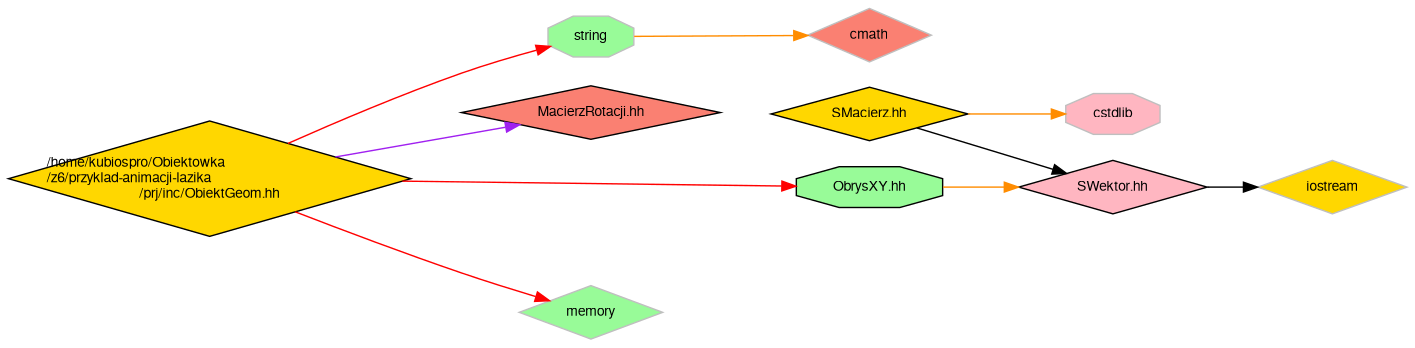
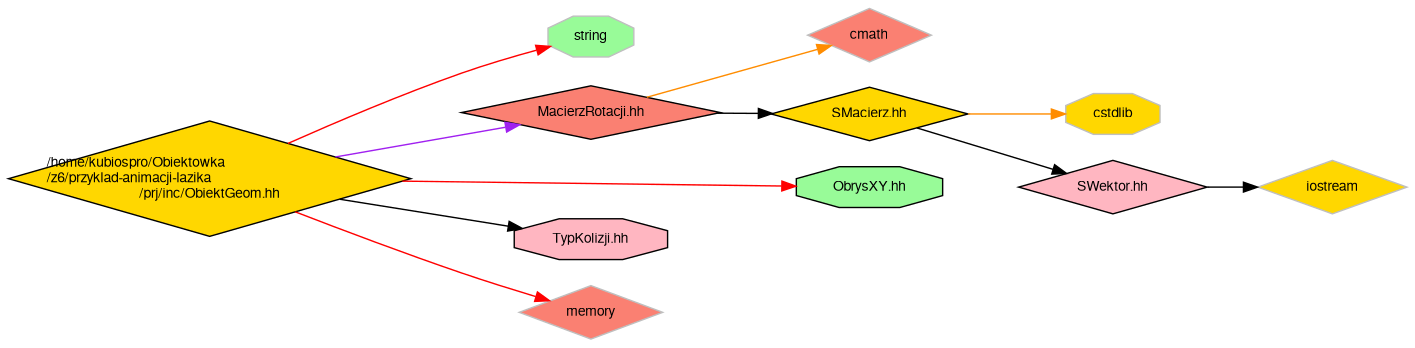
(714, 36) -> (732, 73)
none -> (738, 113)
(1113, 114) -> (1113, 114)
(974, 187) -> none
none -> (591, 239)
(591, 312) -> (591, 312)
